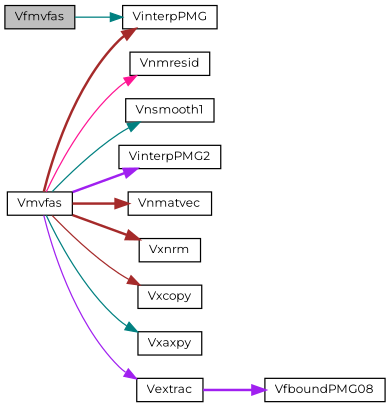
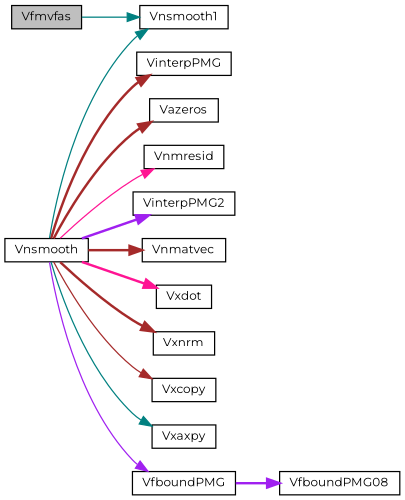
(93, 17) -> (104, 17)
none -> (184, 110)
(40, 204) -> (47, 250)
none -> (184, 297)
(170, 390) -> (184, 483)
